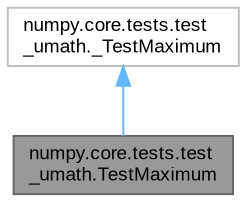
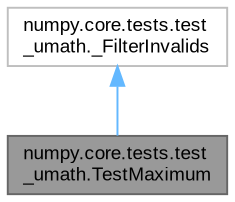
(123, 37) -> (117, 37)
